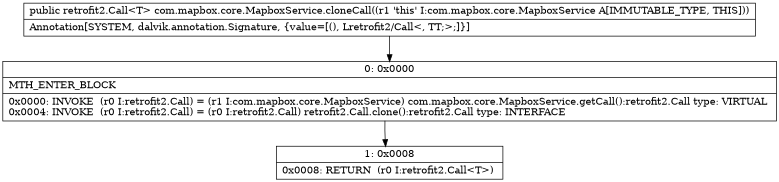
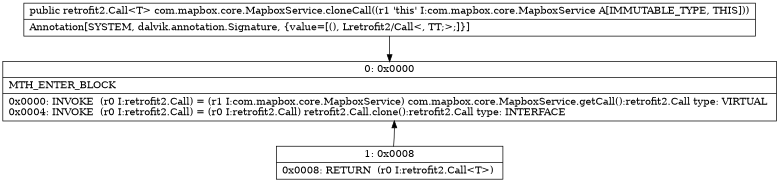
(385, 130) -> (394, 137)
